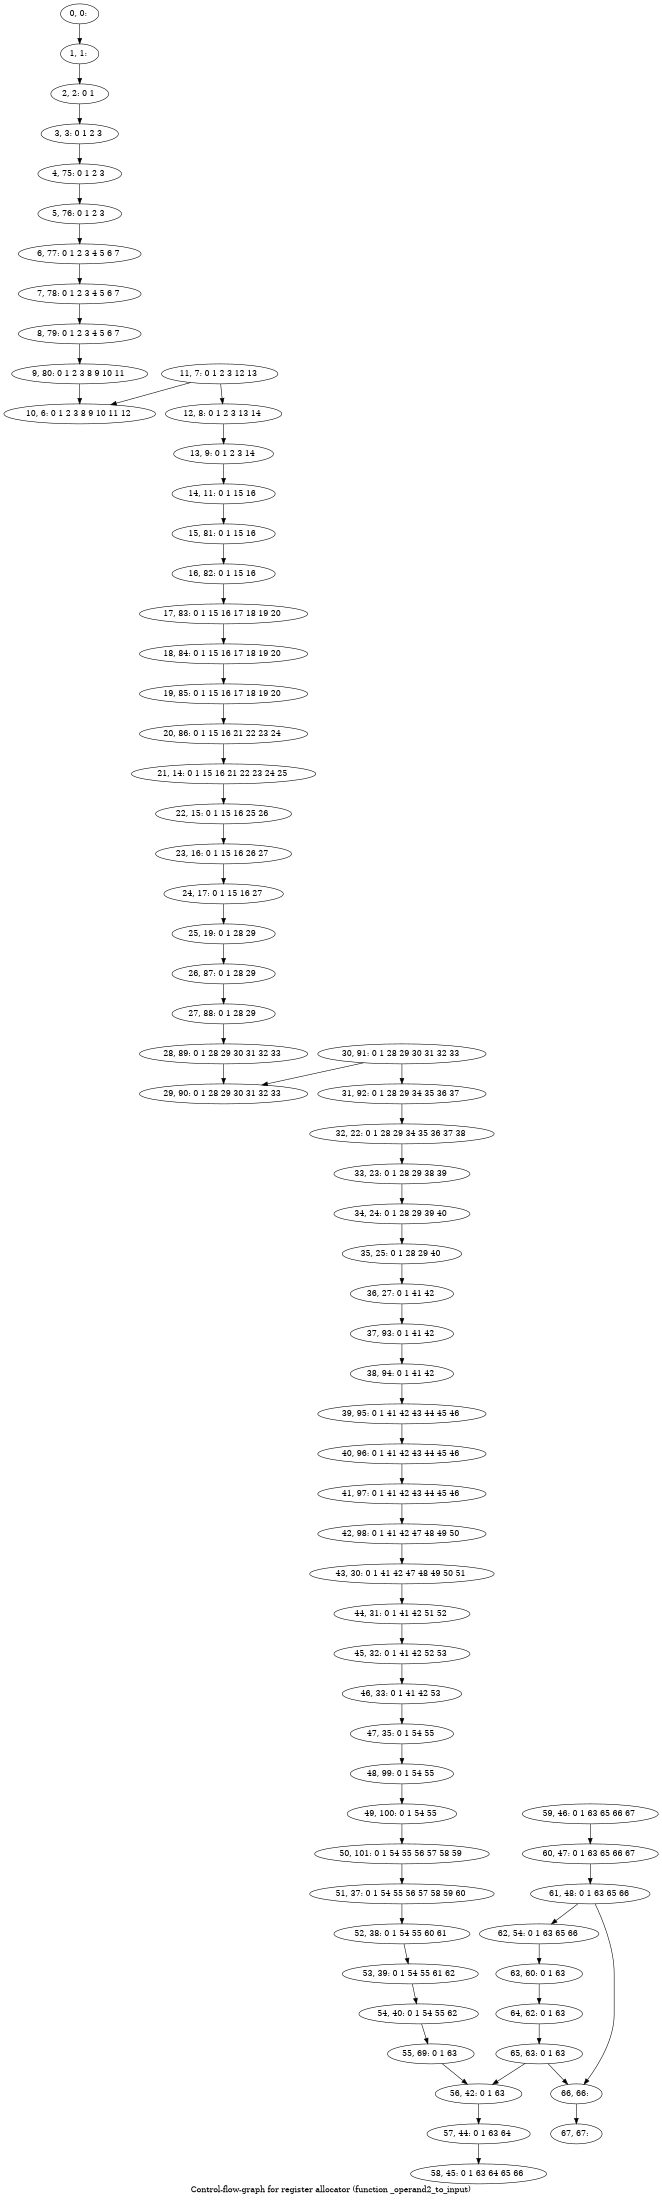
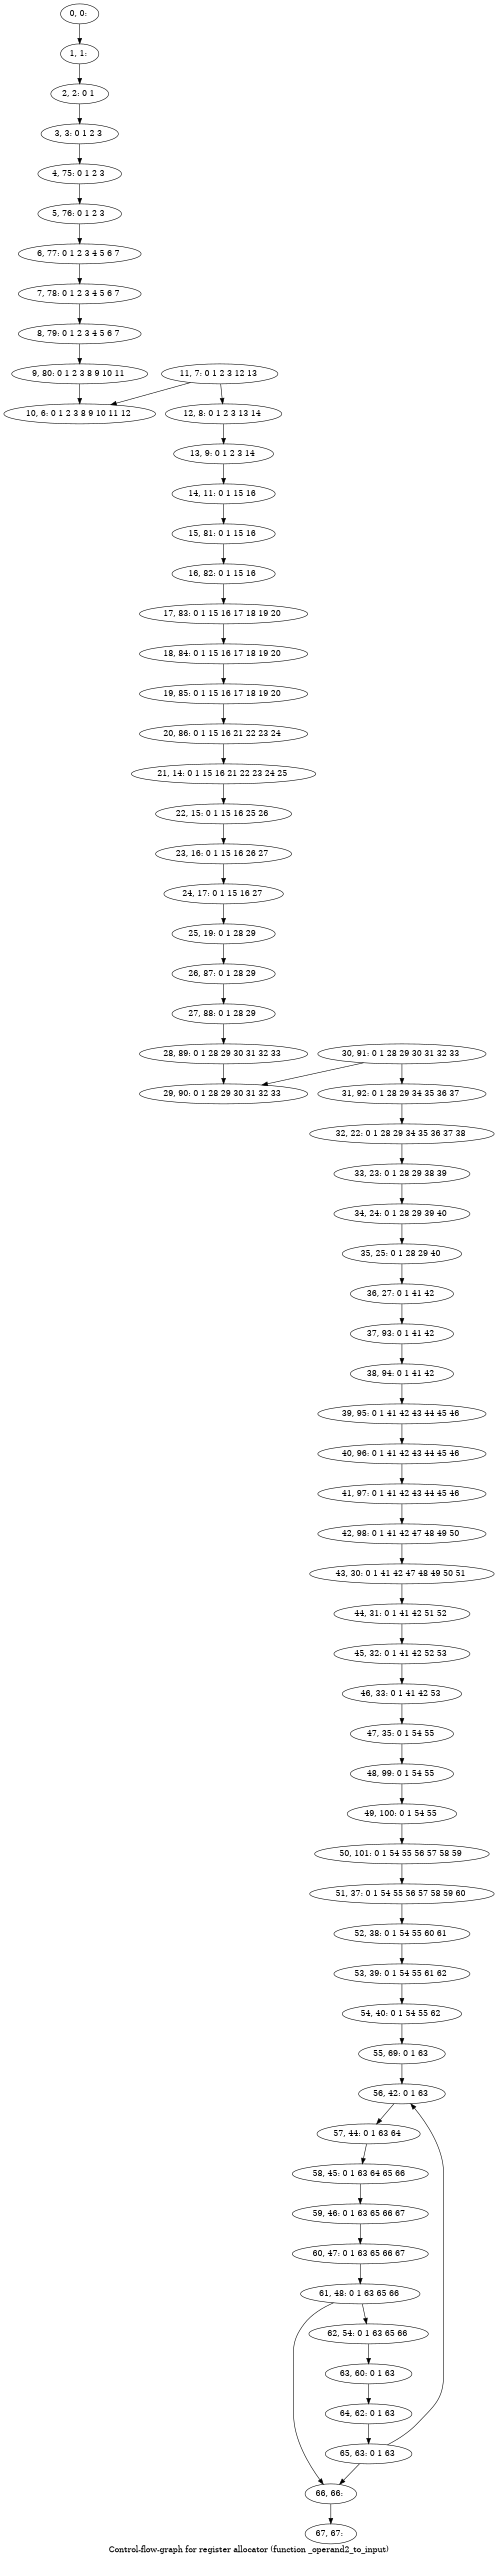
none -> (360, 2191)
